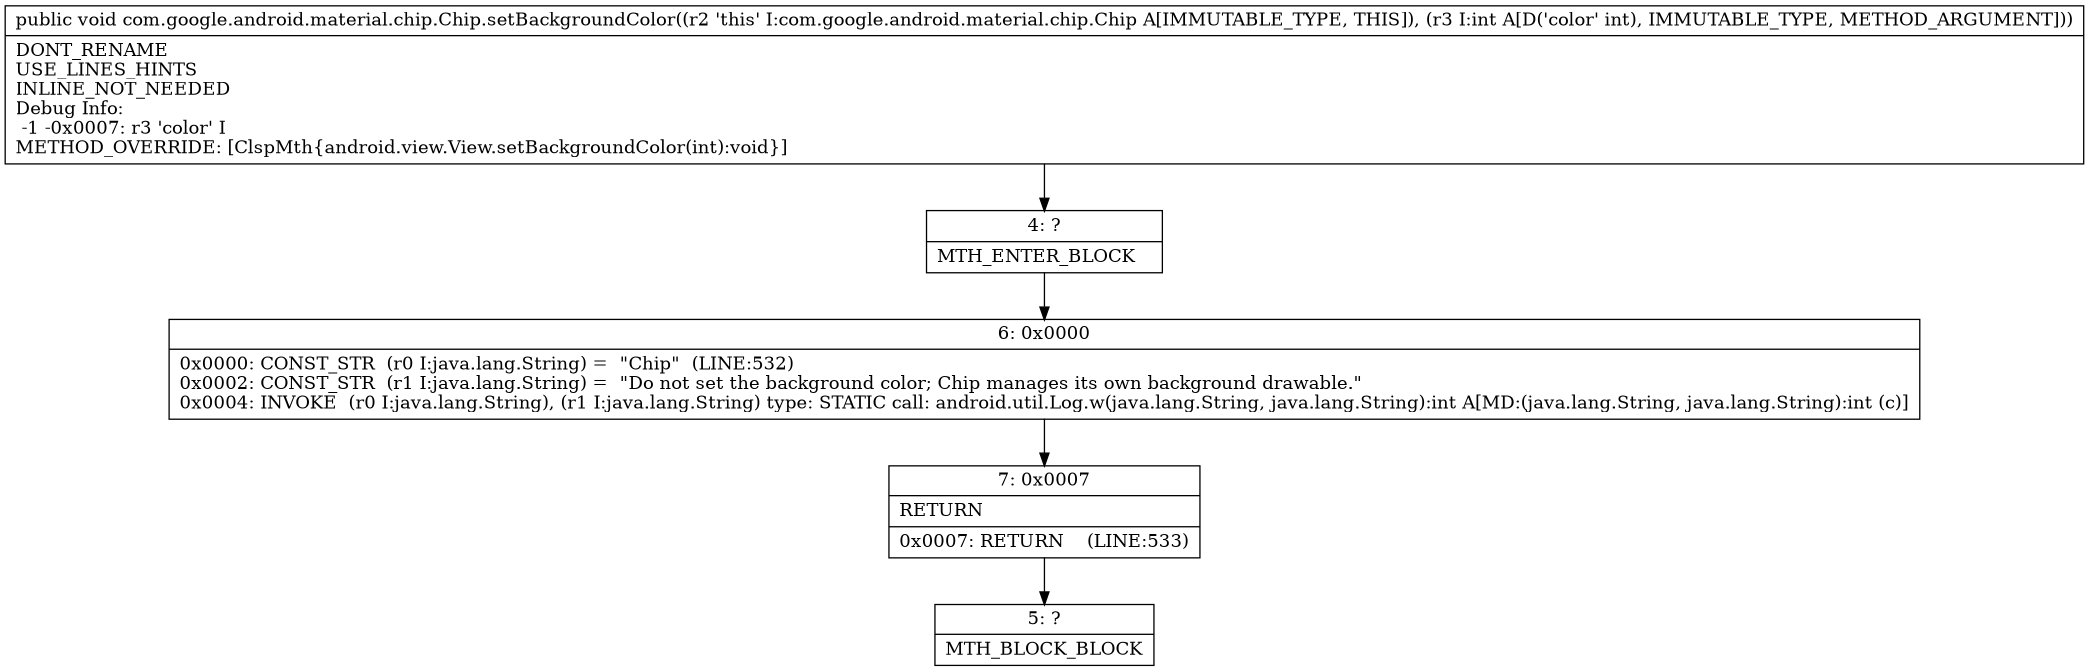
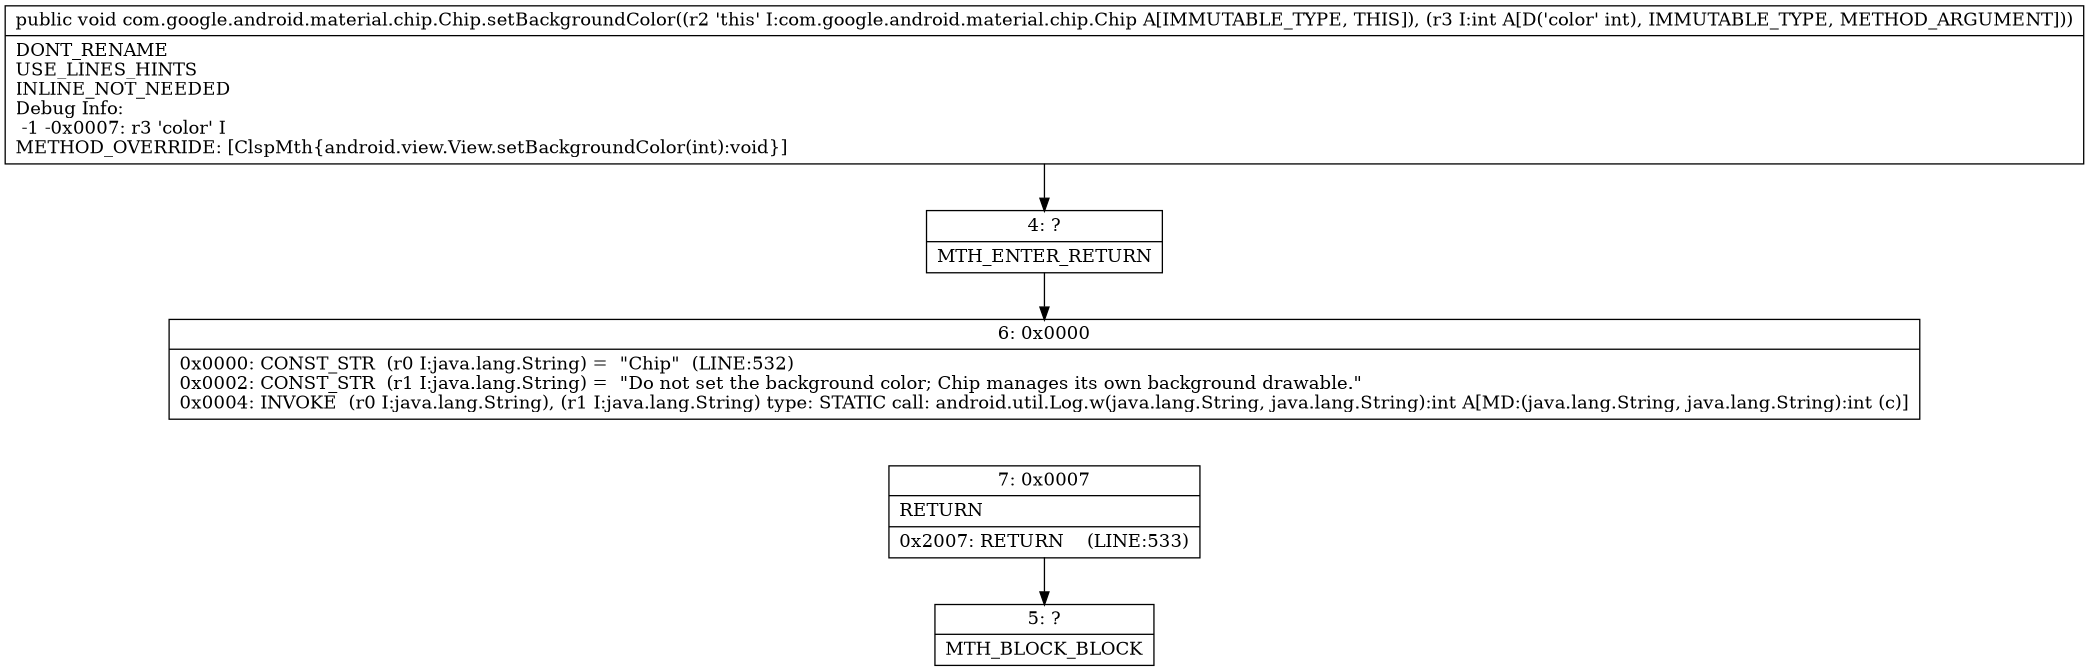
(1037, 257) -> (1044, 257)
(1044, 436) -> none
(1044, 542) -> (1044, 542)
